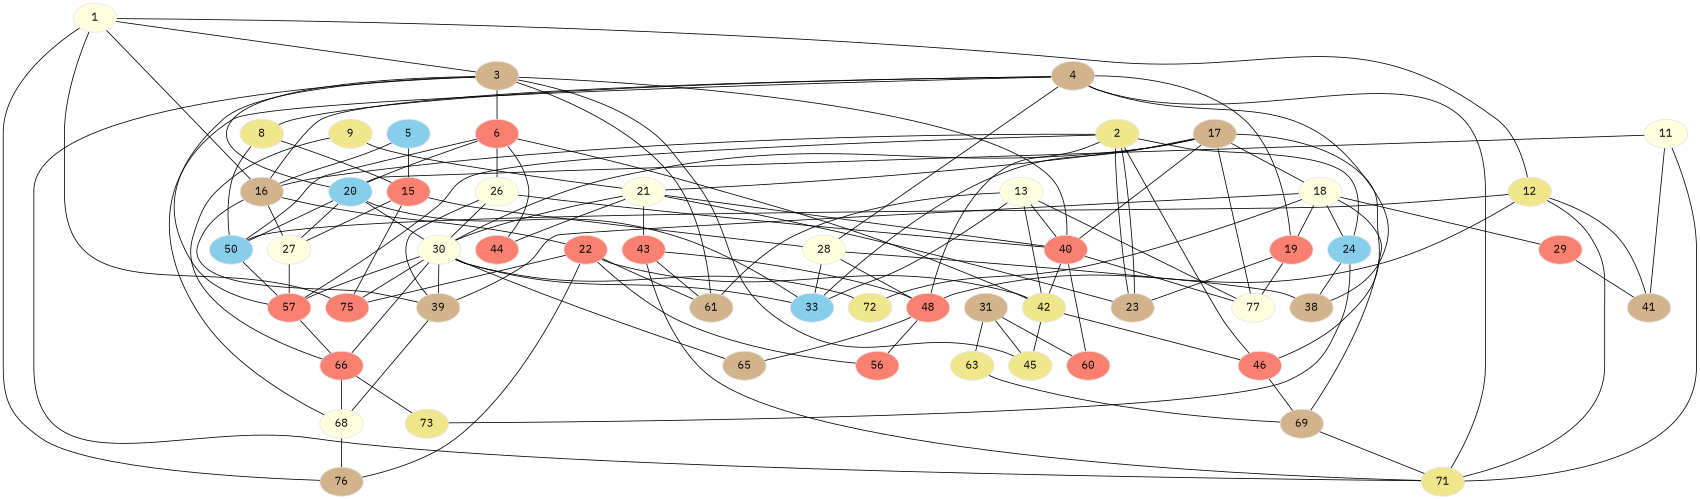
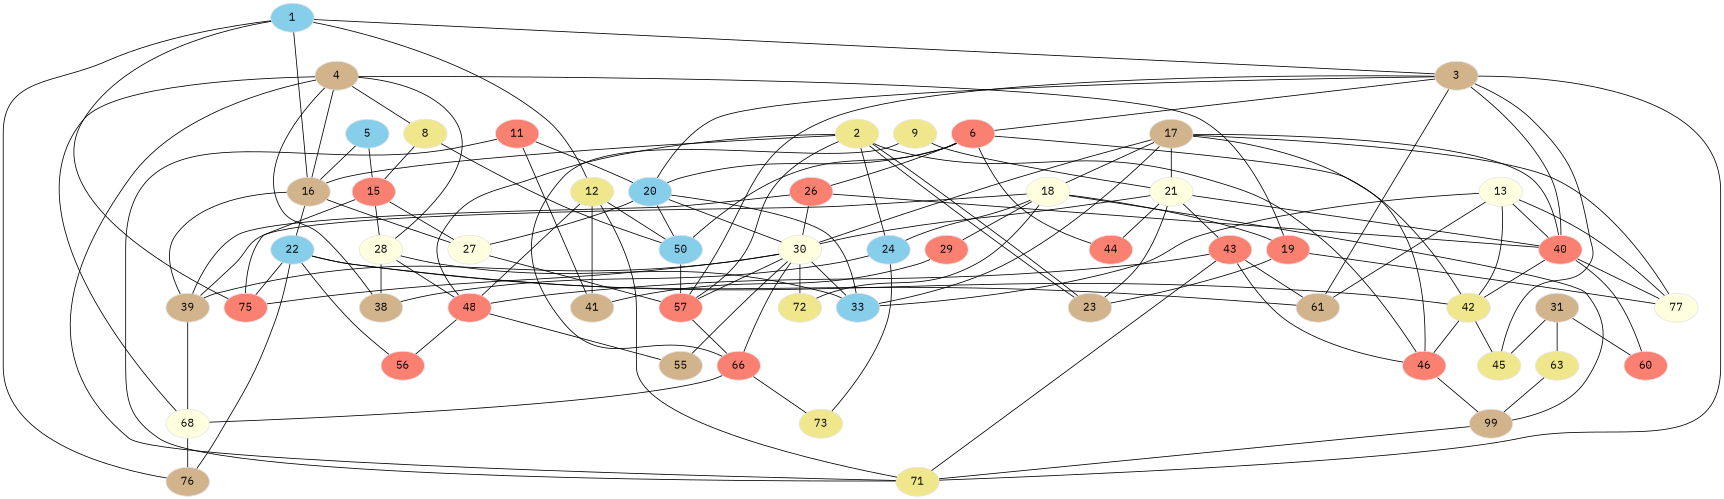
(95, 18) -> (292, 18)
(1666, 134) -> (517, 134)
(497, 192) -> (811, 192)
(586, 250) -> (292, 250)
none -> (1308, 333)
(744, 366) -> (681, 366)
(1302, 424) -> (1491, 424)
